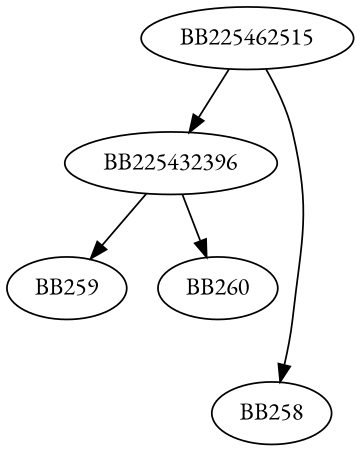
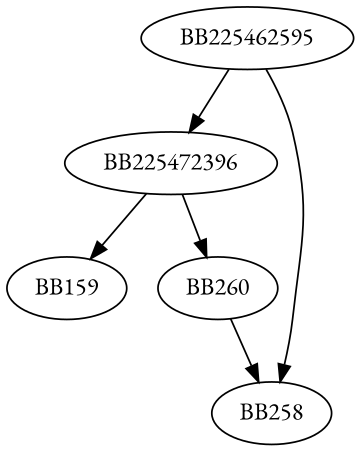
(247, 38) -> (247, 38)
(171, 163) -> (171, 163)
(67, 288) -> (67, 288)
none -> (241, 342)
